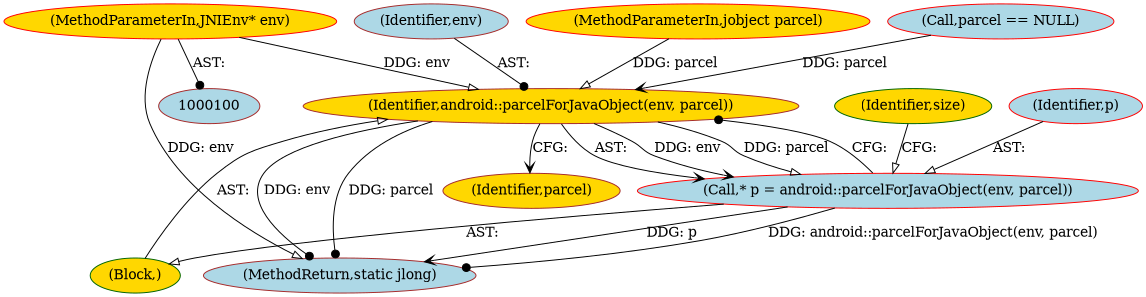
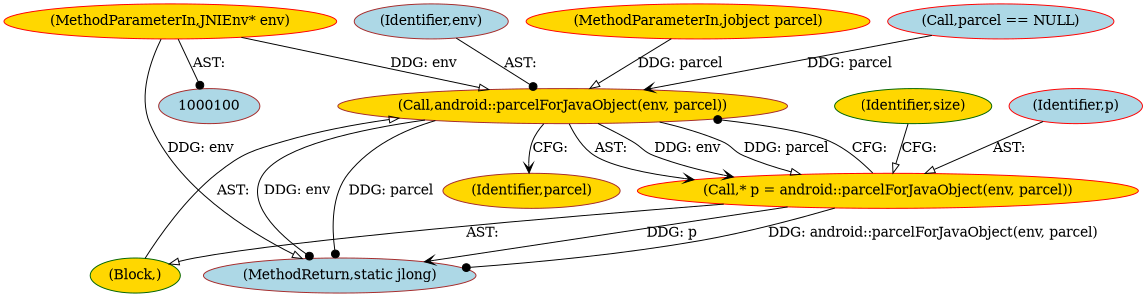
(551, 106) -> (563, 106)
(888, 191) -> (888, 191)
